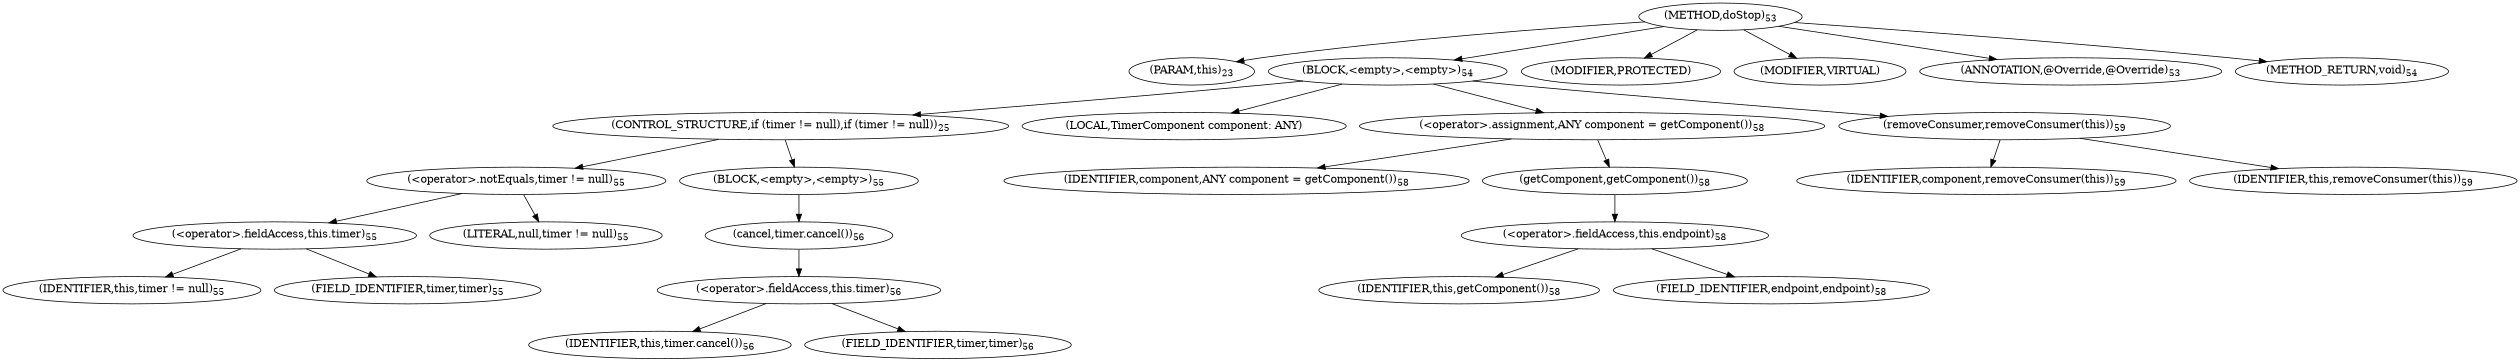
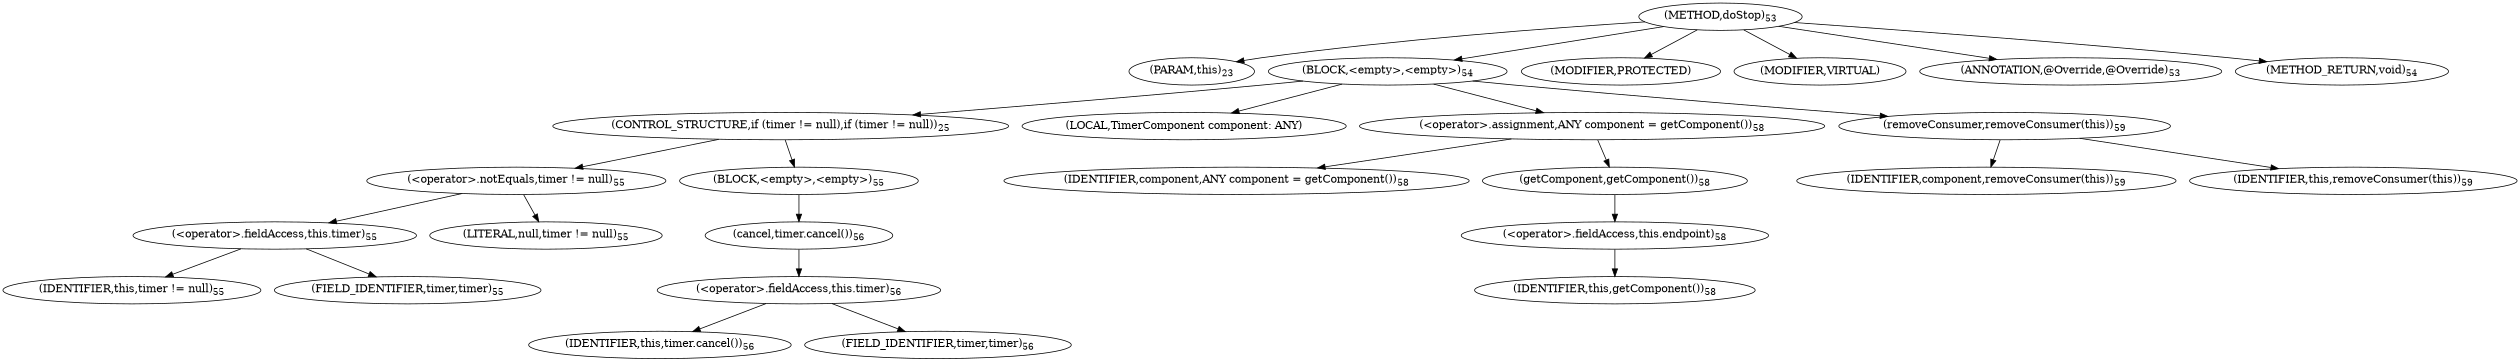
(1771, 290) -> none
